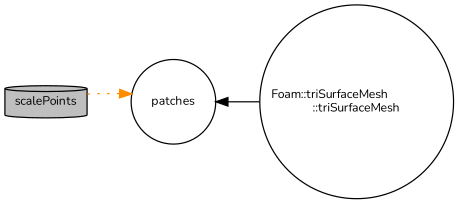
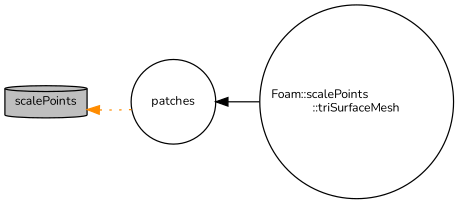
(103, 94) -> (116, 110)
(357, 102) -> (357, 102)
